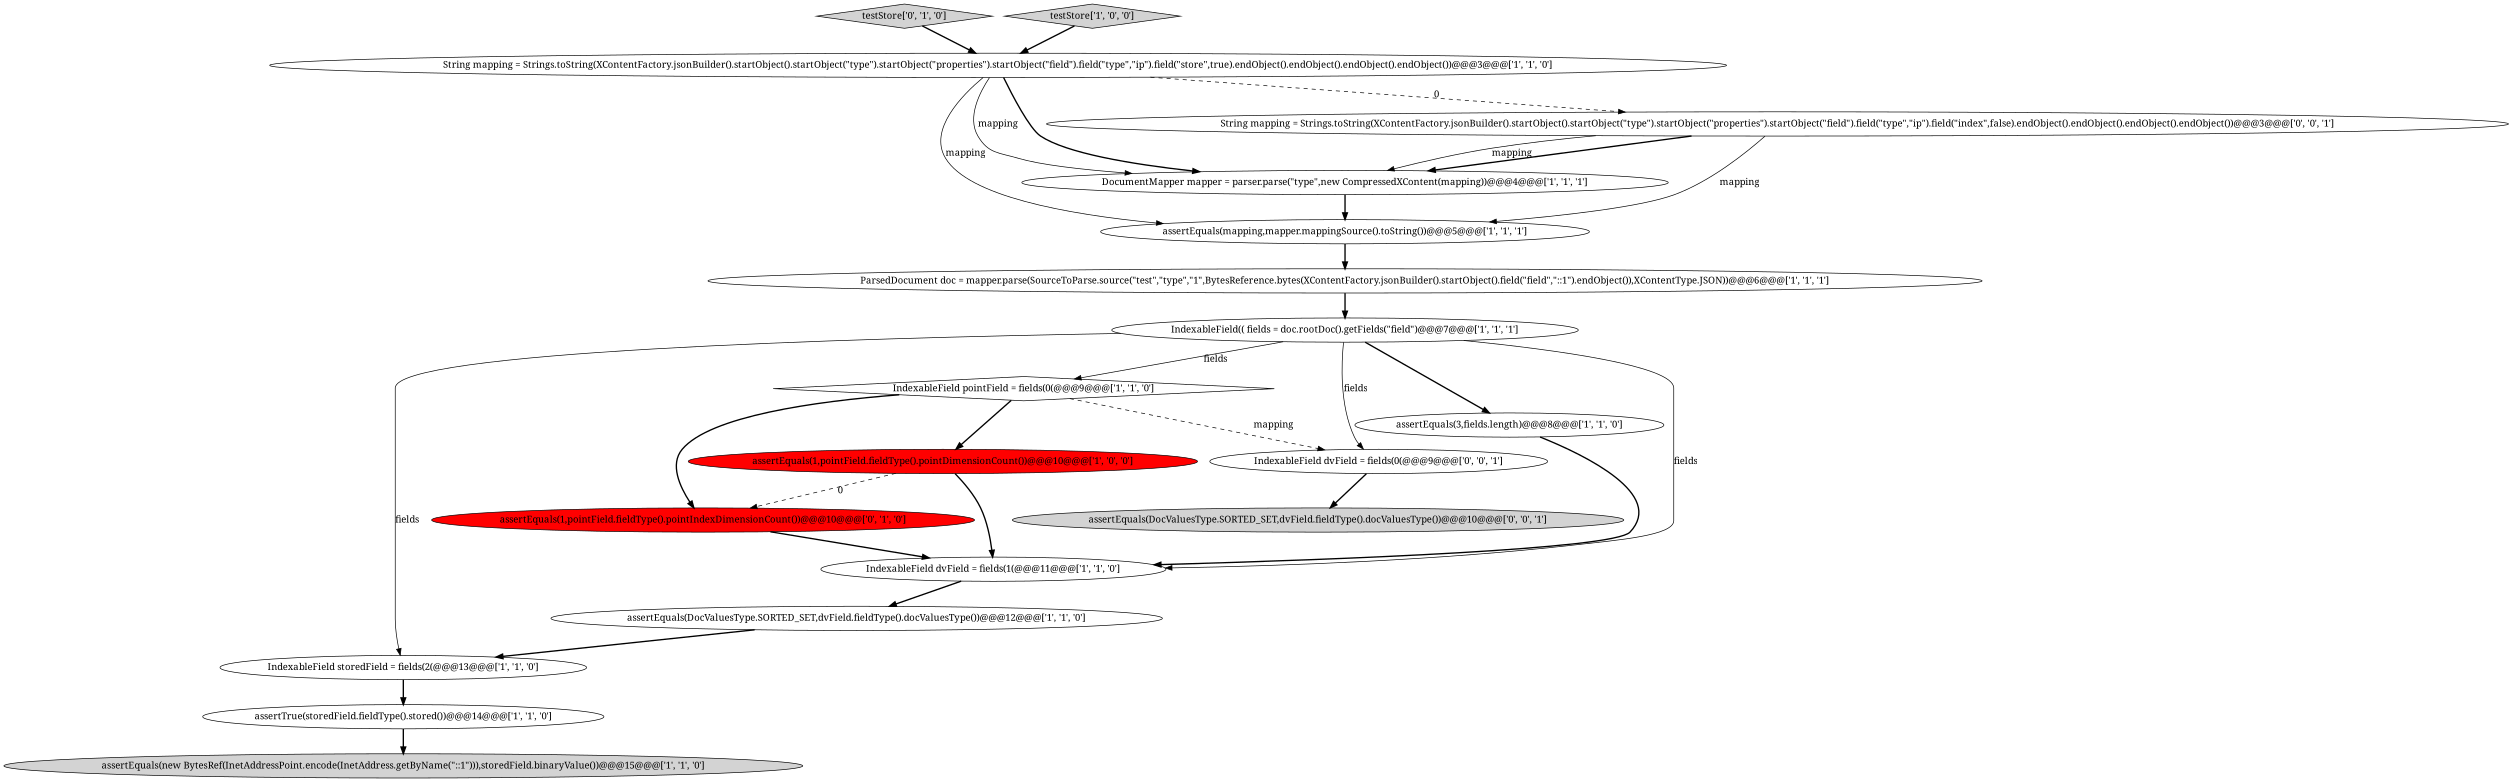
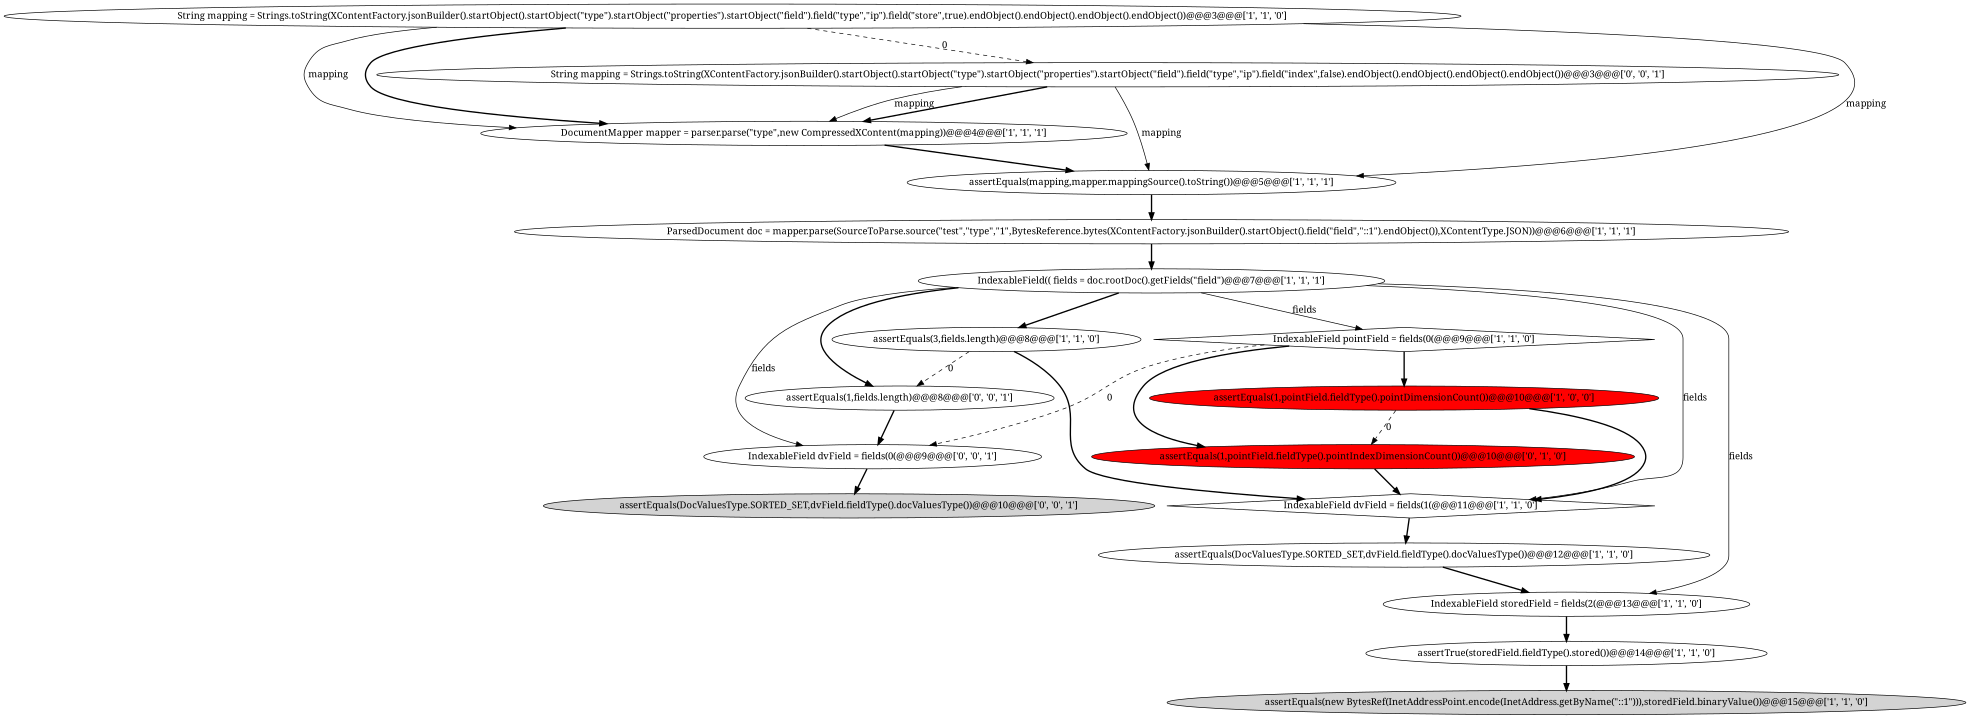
(904, 16) -> none
(1092, 16) -> none
none -> (900, 398)
(1274, 425) -> (1110, 398)
(993, 569) -> (1411, 506)
